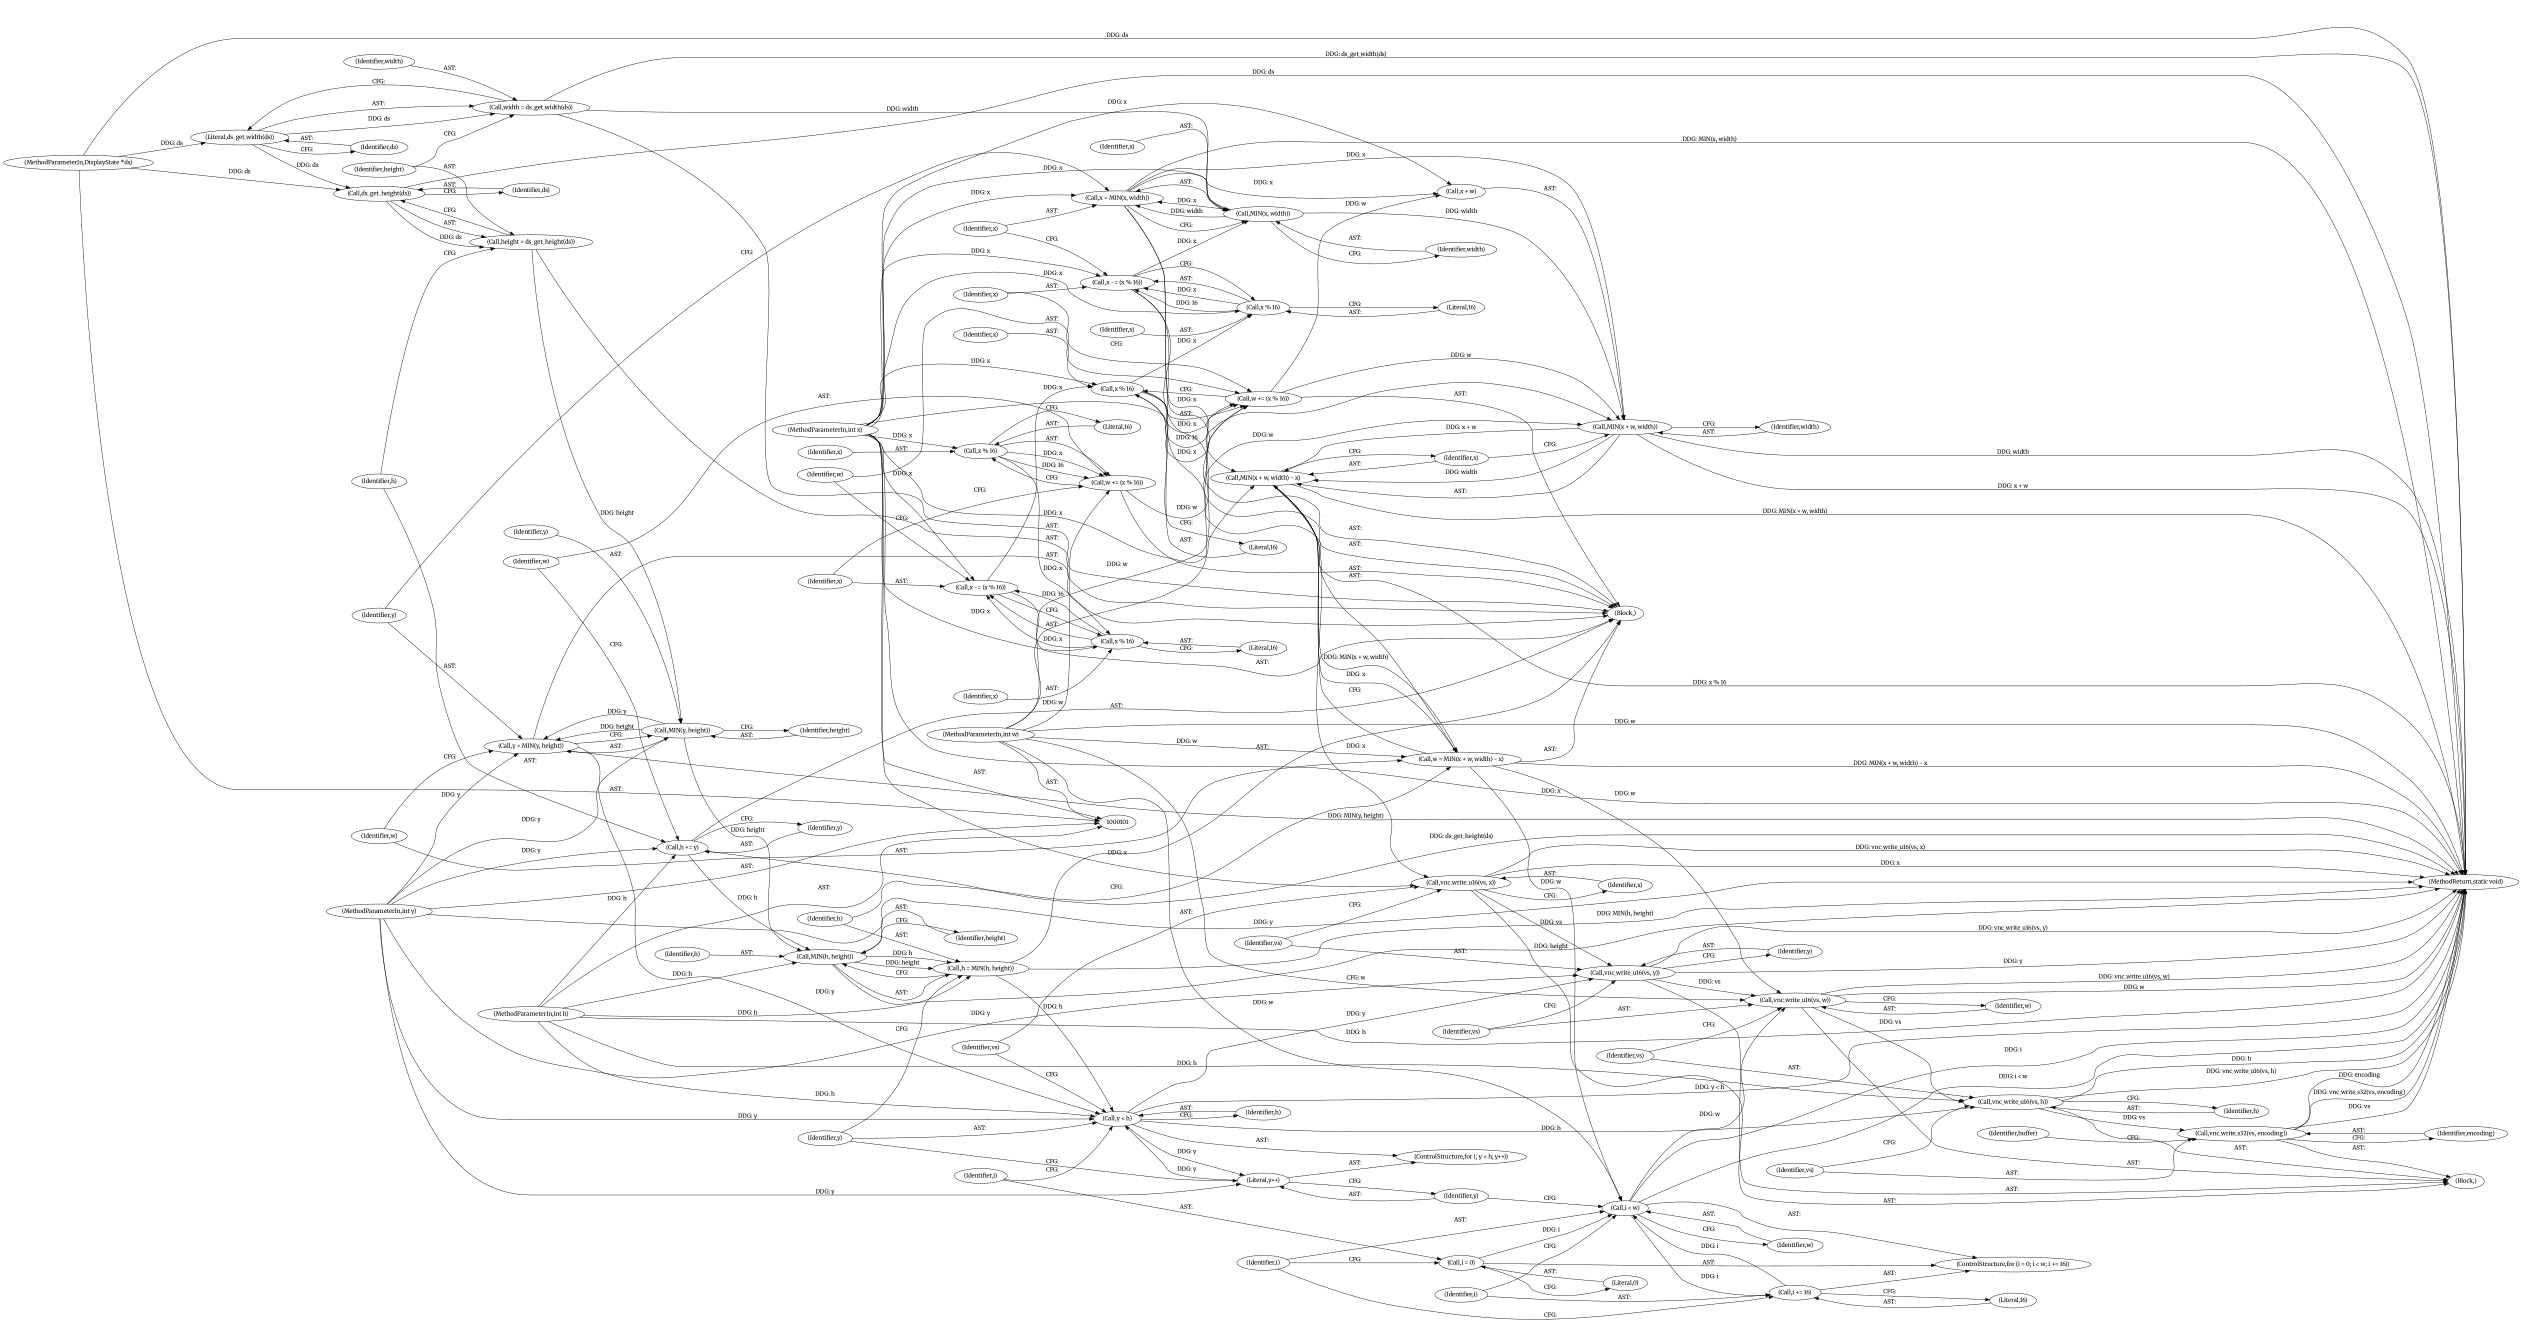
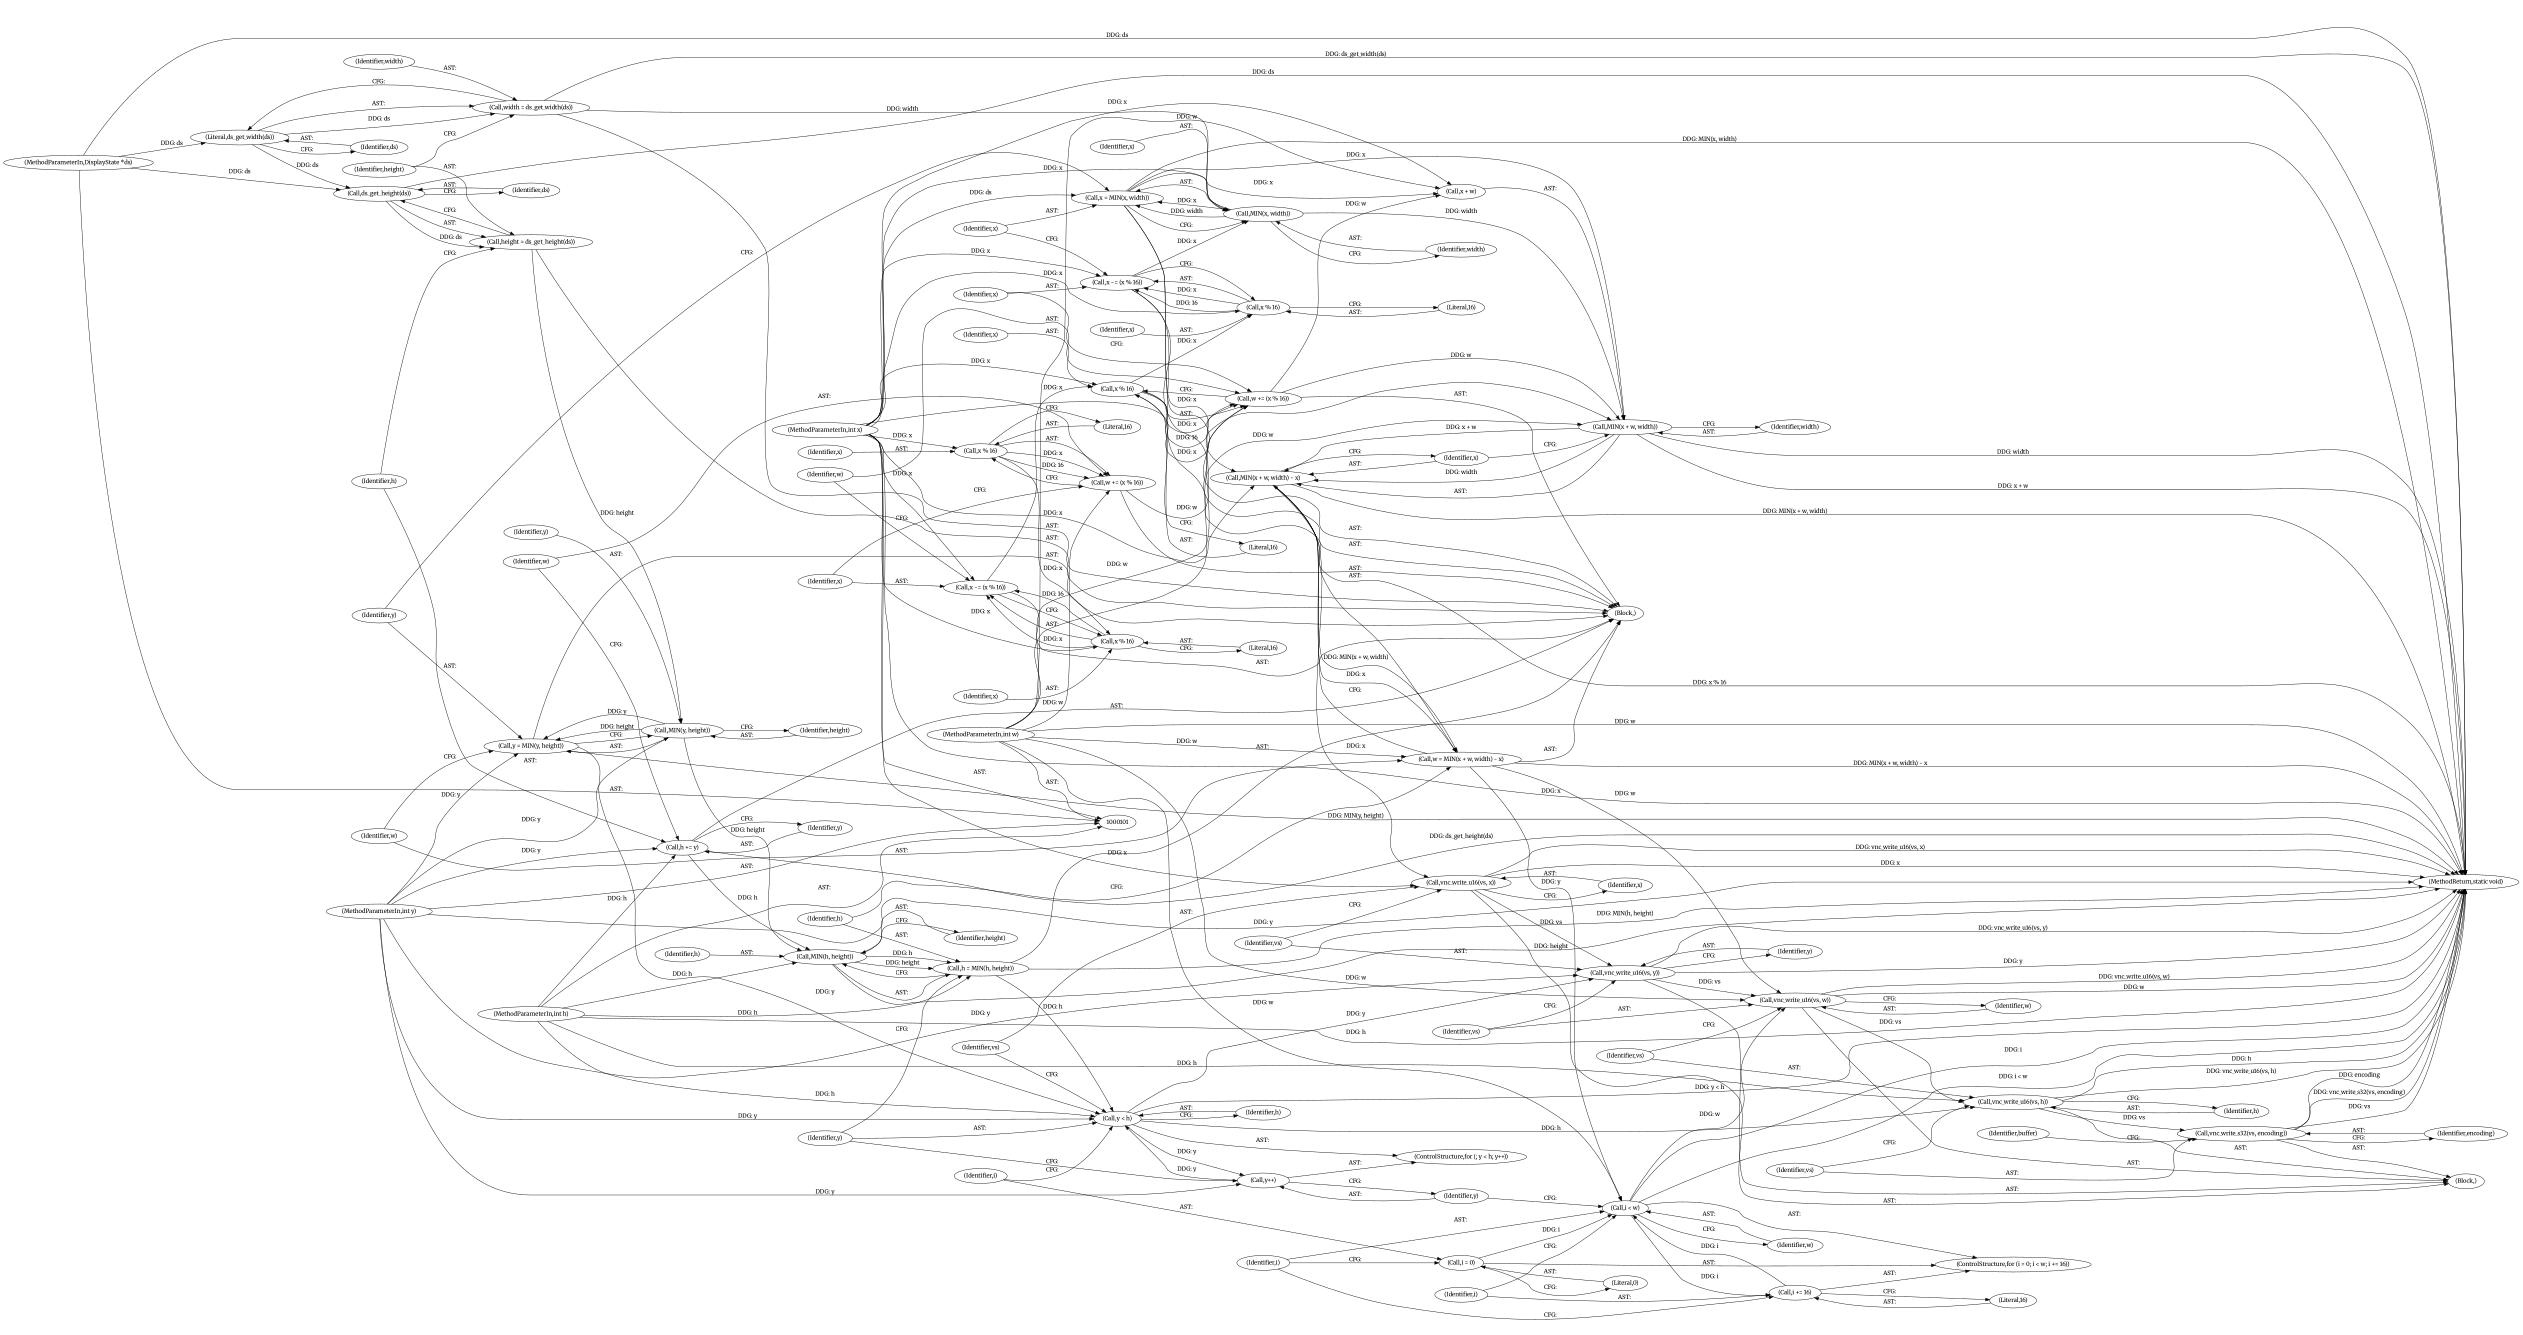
(981, 193) -> (981, 193)
none -> (1066, 277)
(1551, 882) -> (1551, 882)
(1356, 978) -> (1356, 978)
(1263, 1181) -> (1263, 1181)
